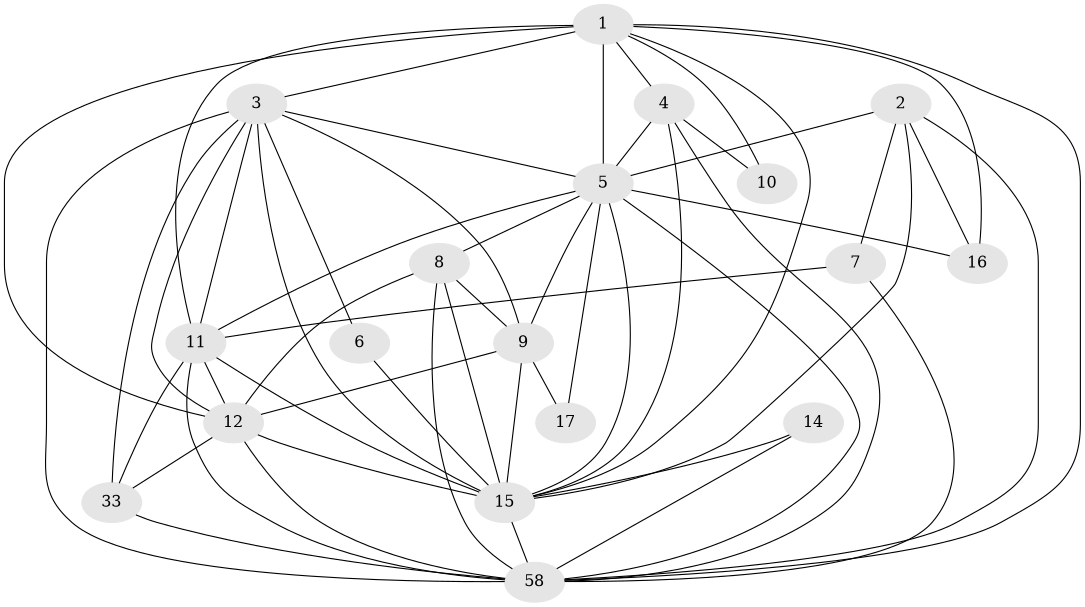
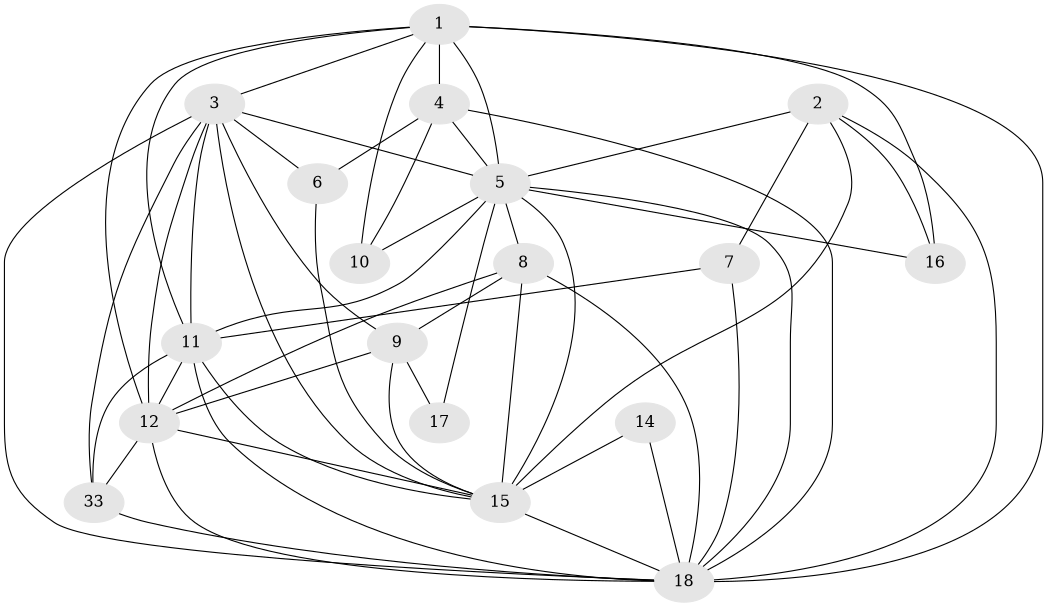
(560, 262) -> (430, 224)
(777, 294) -> none
(672, 343) -> (388, 138)
(535, 582) -> (684, 582)
